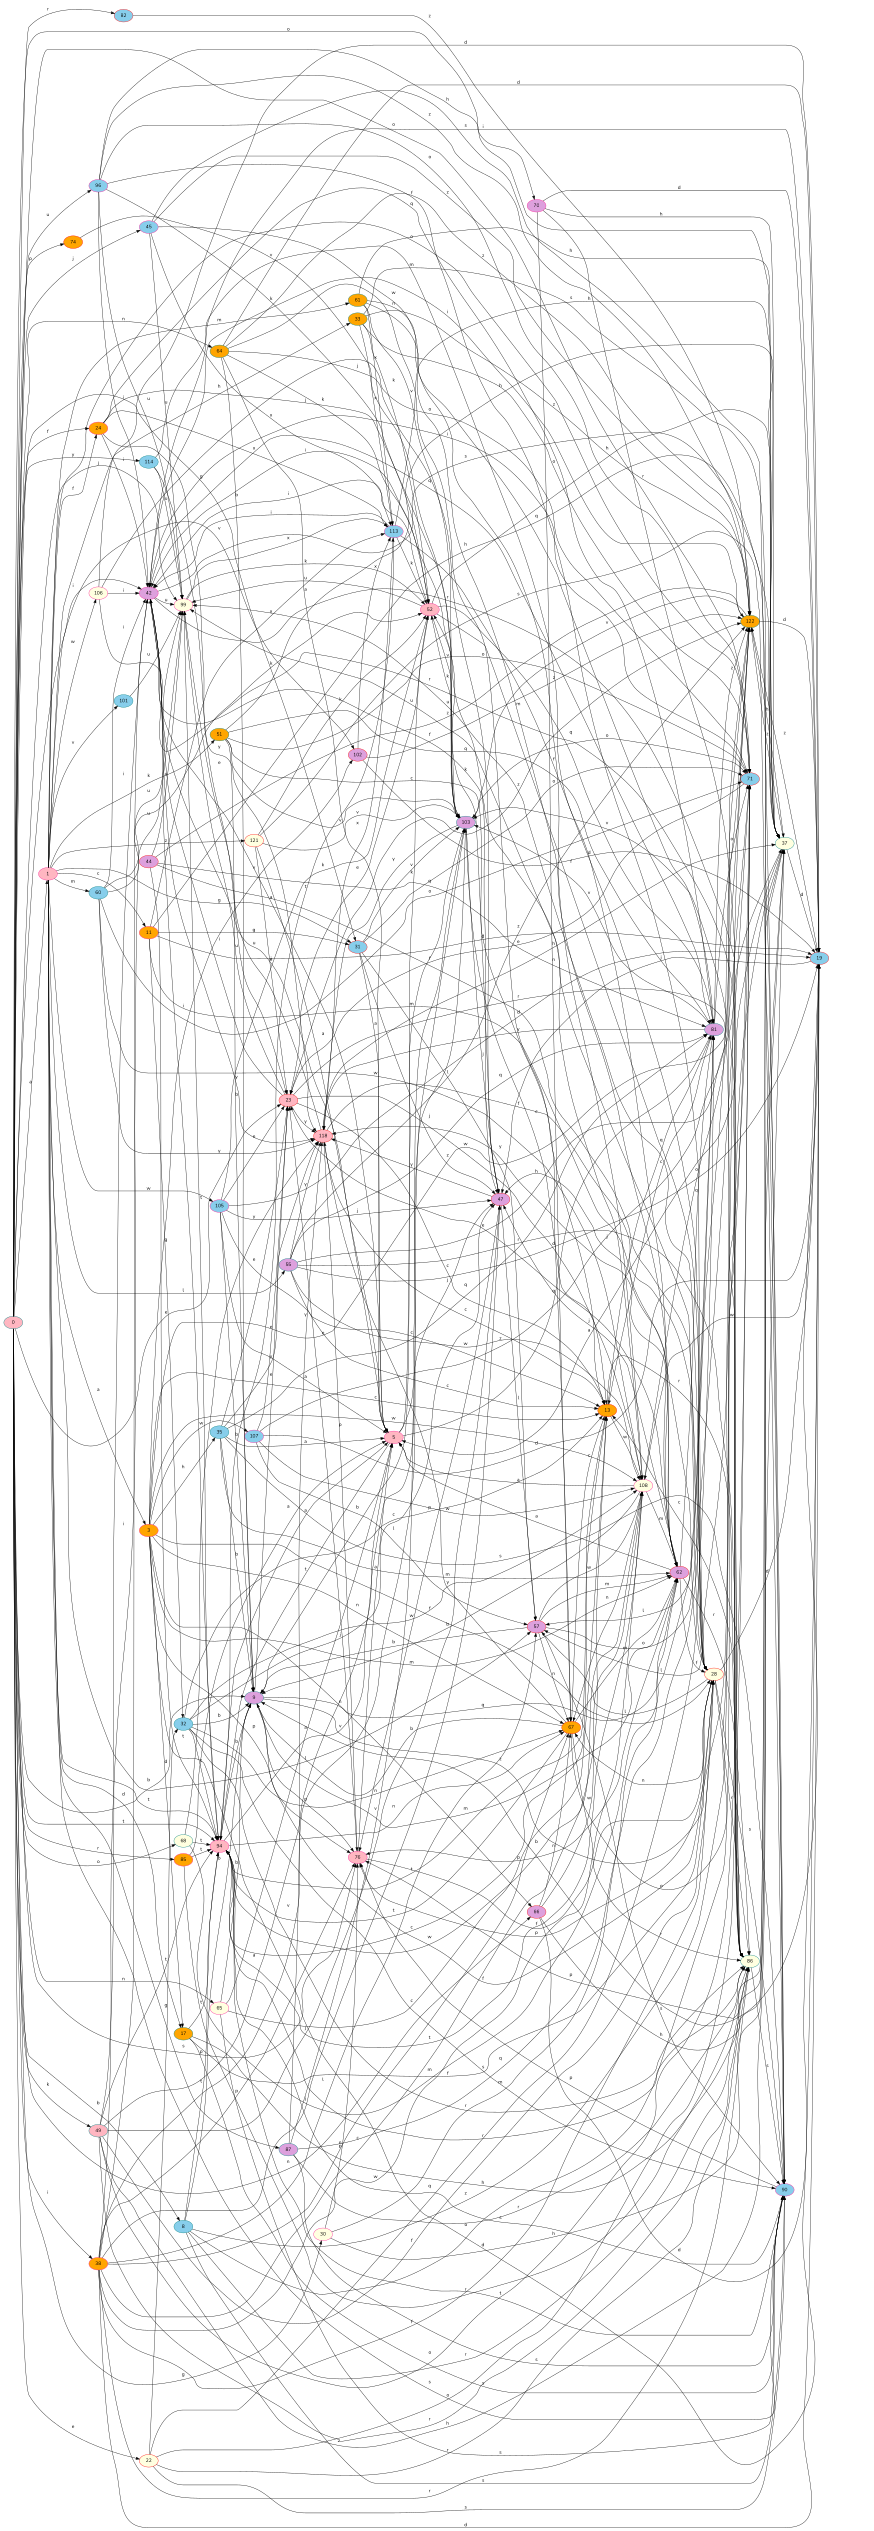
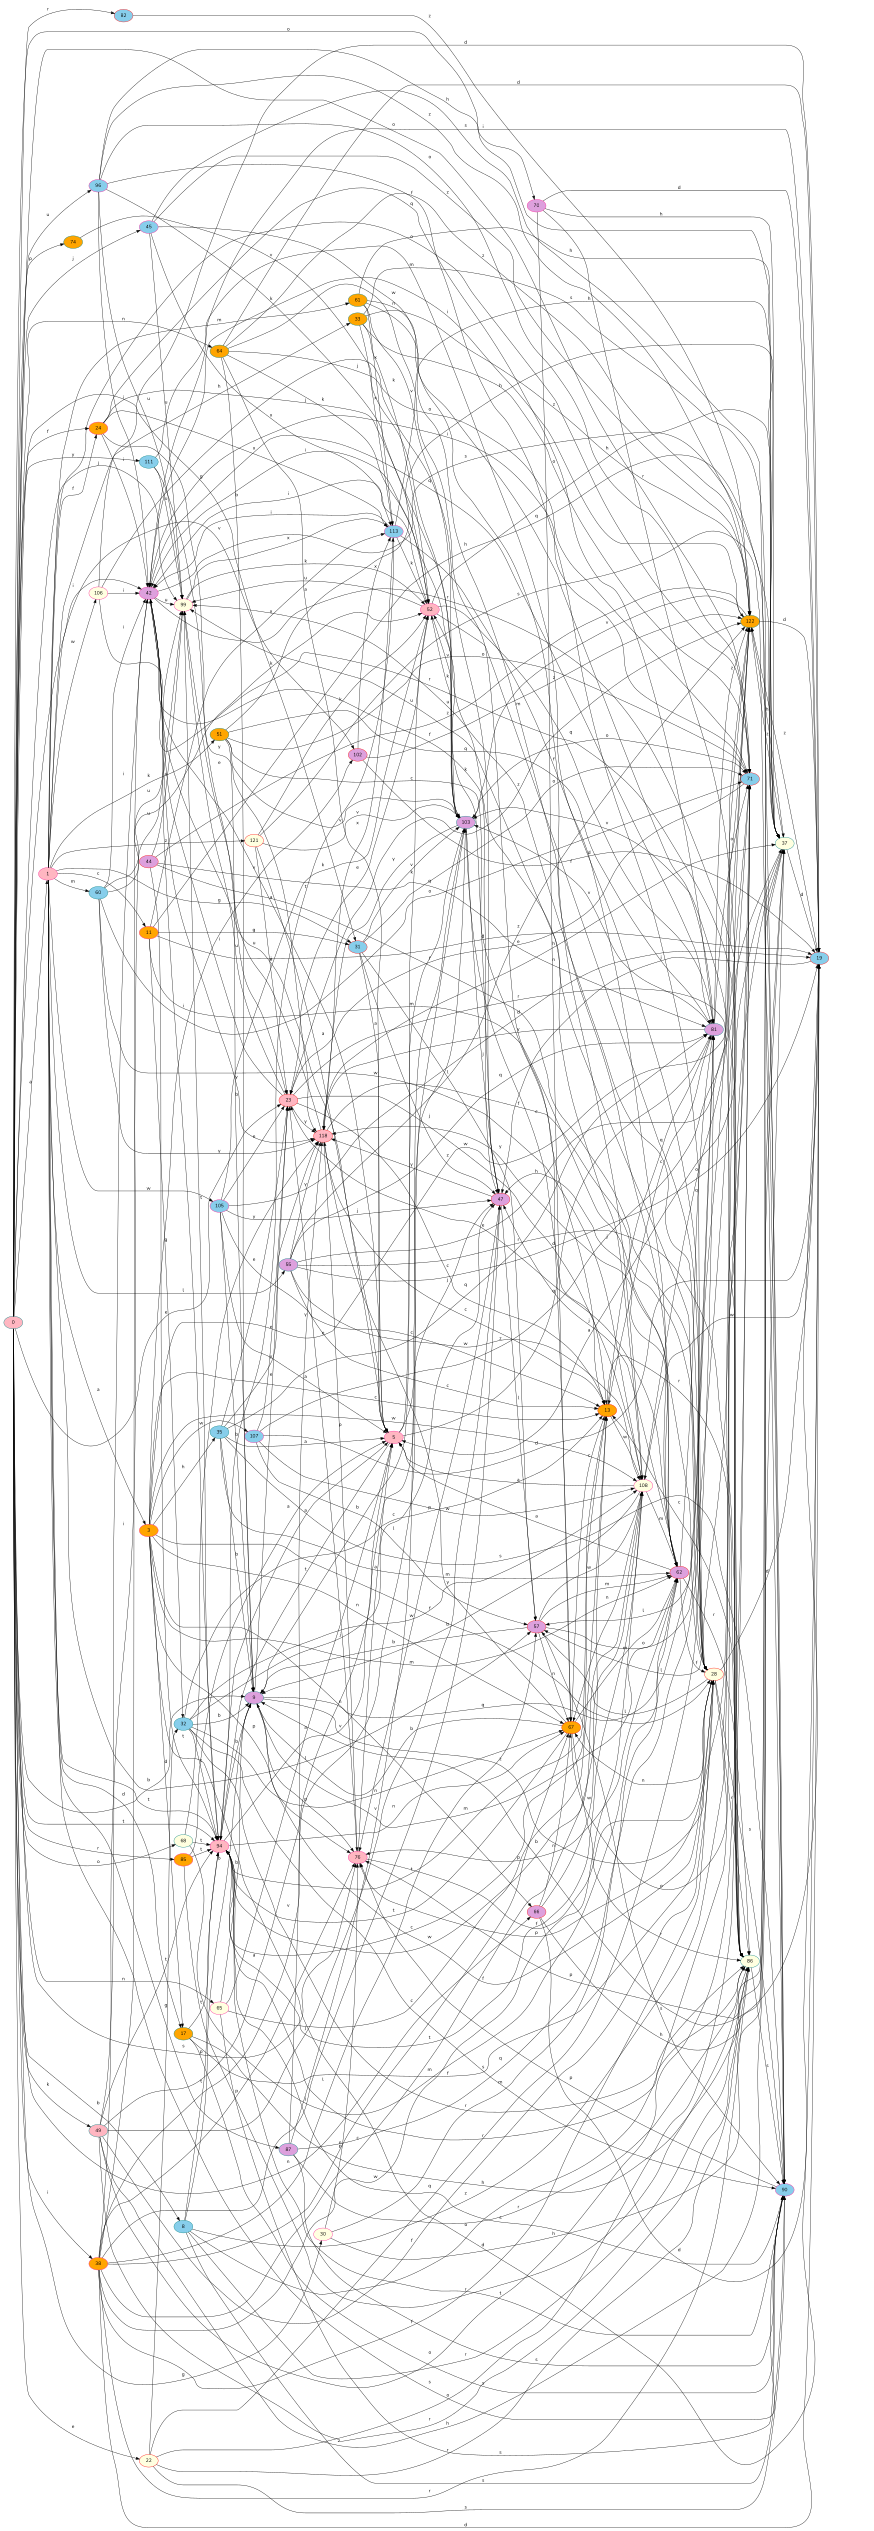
(73, 242) -> (73, 242)
(149, 462) -> (149, 462)
(124, 701) -> none
